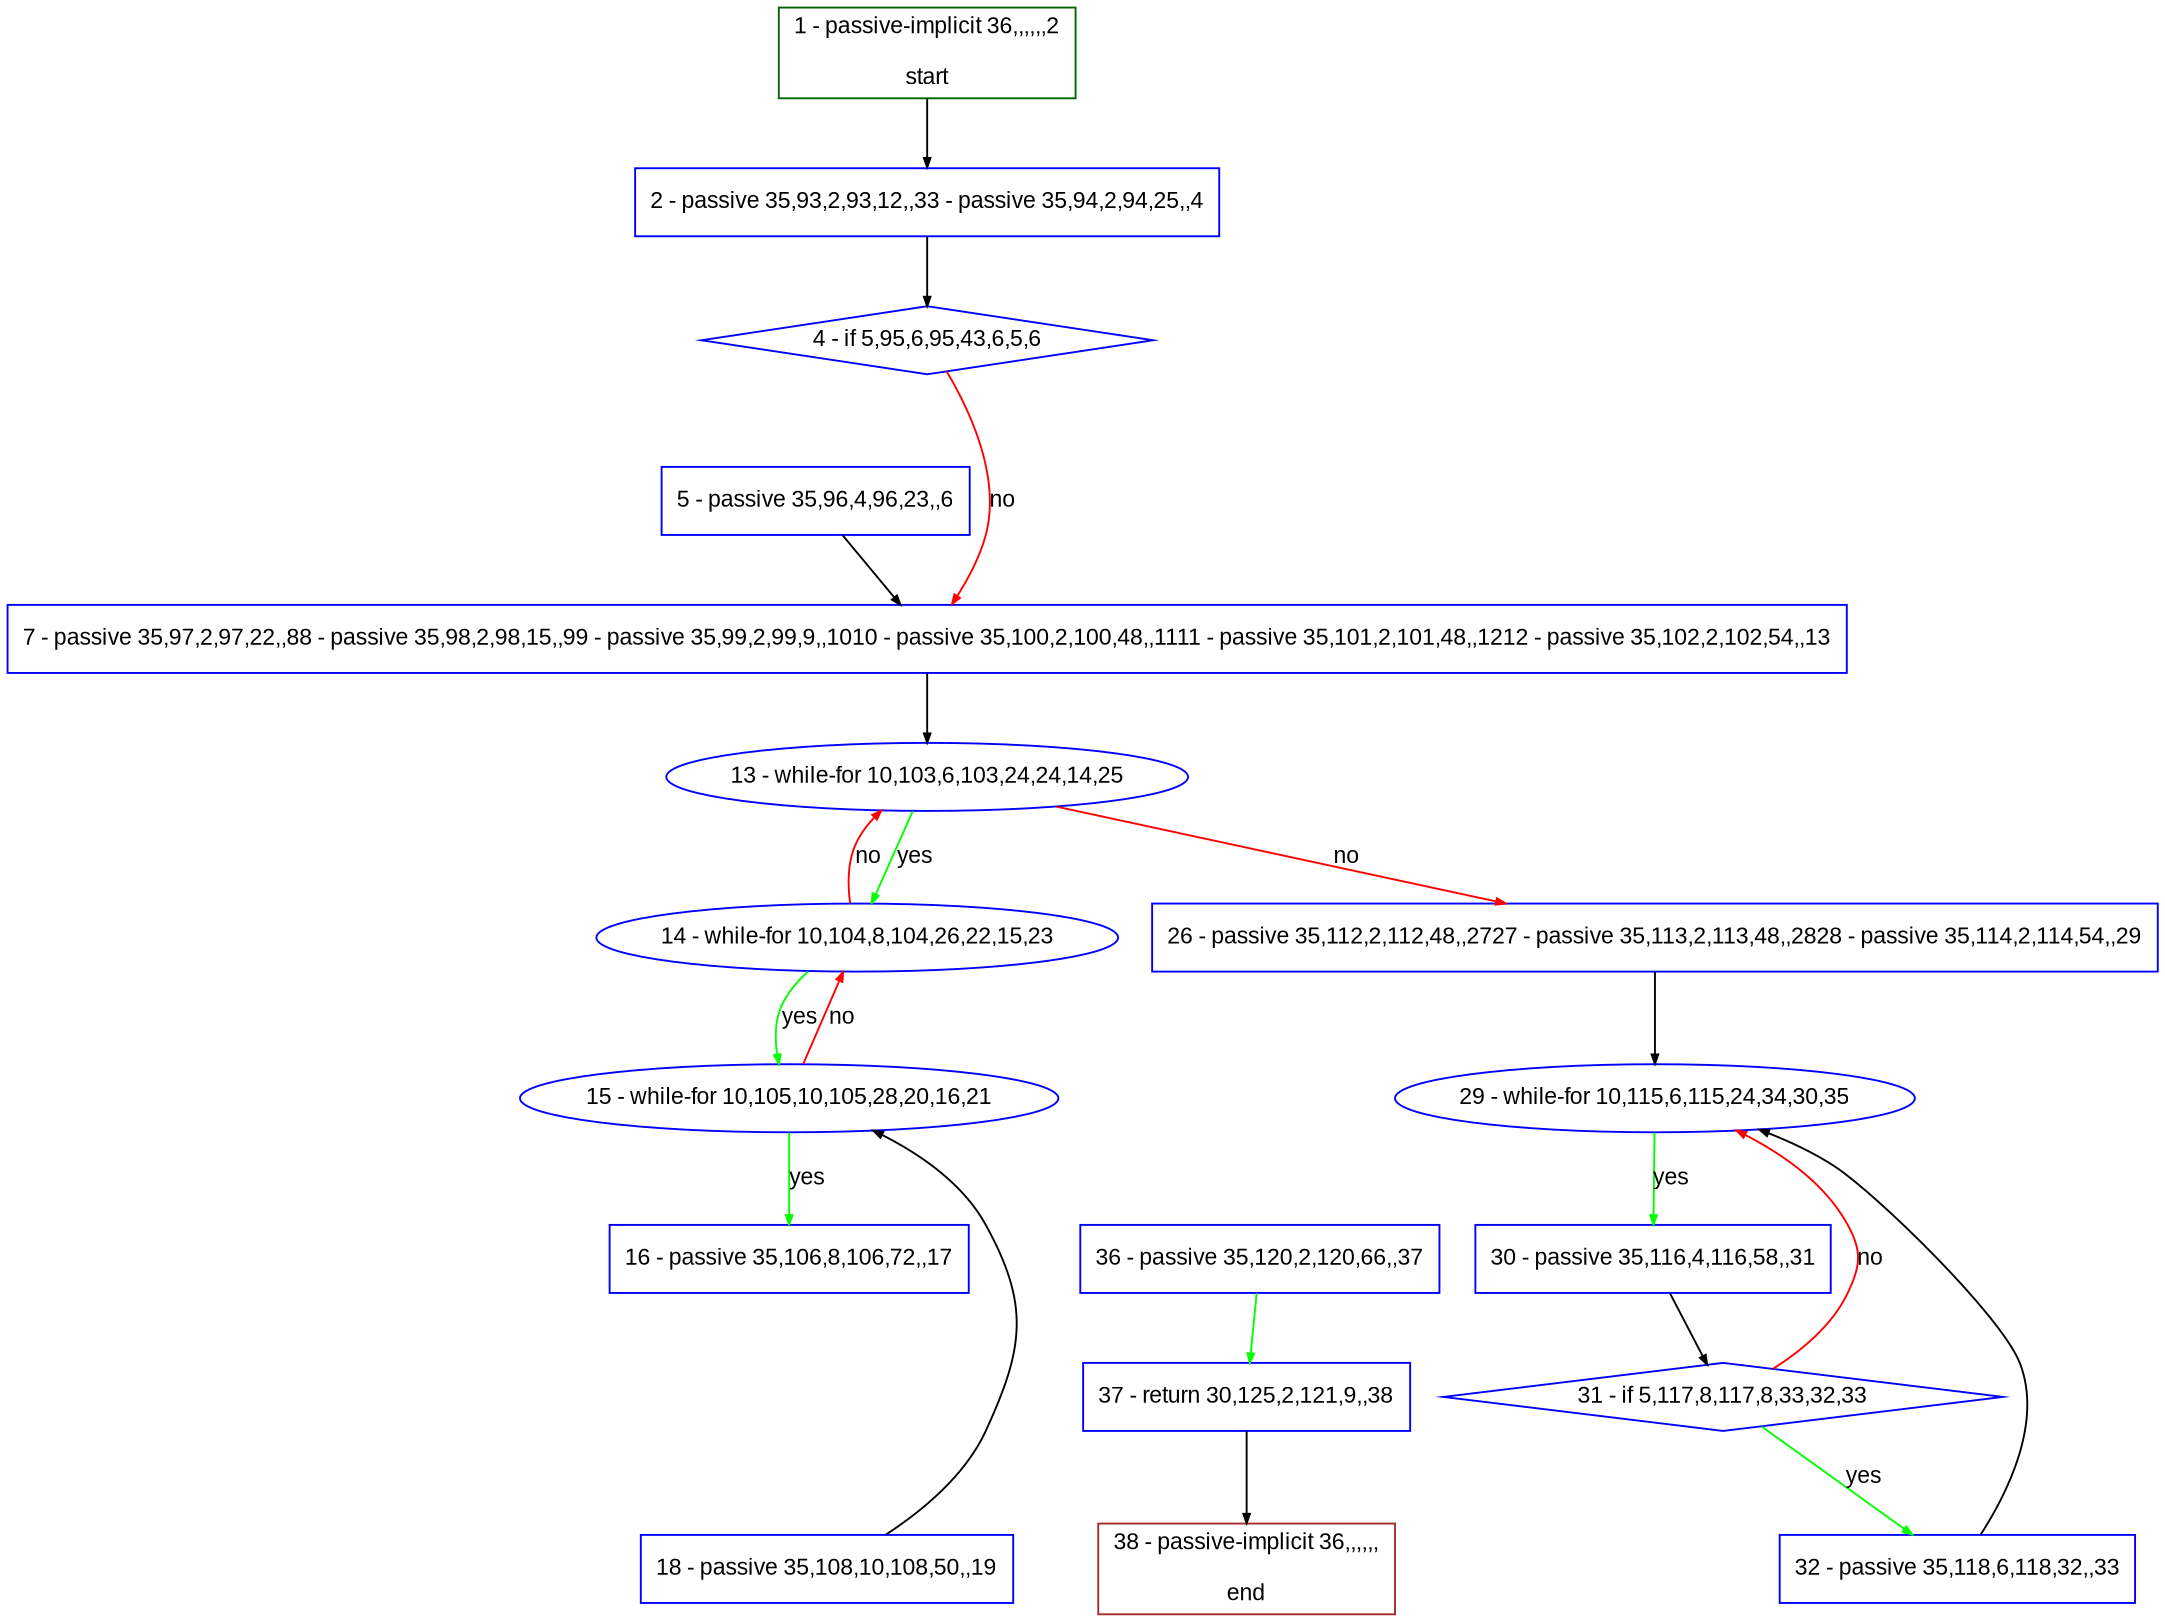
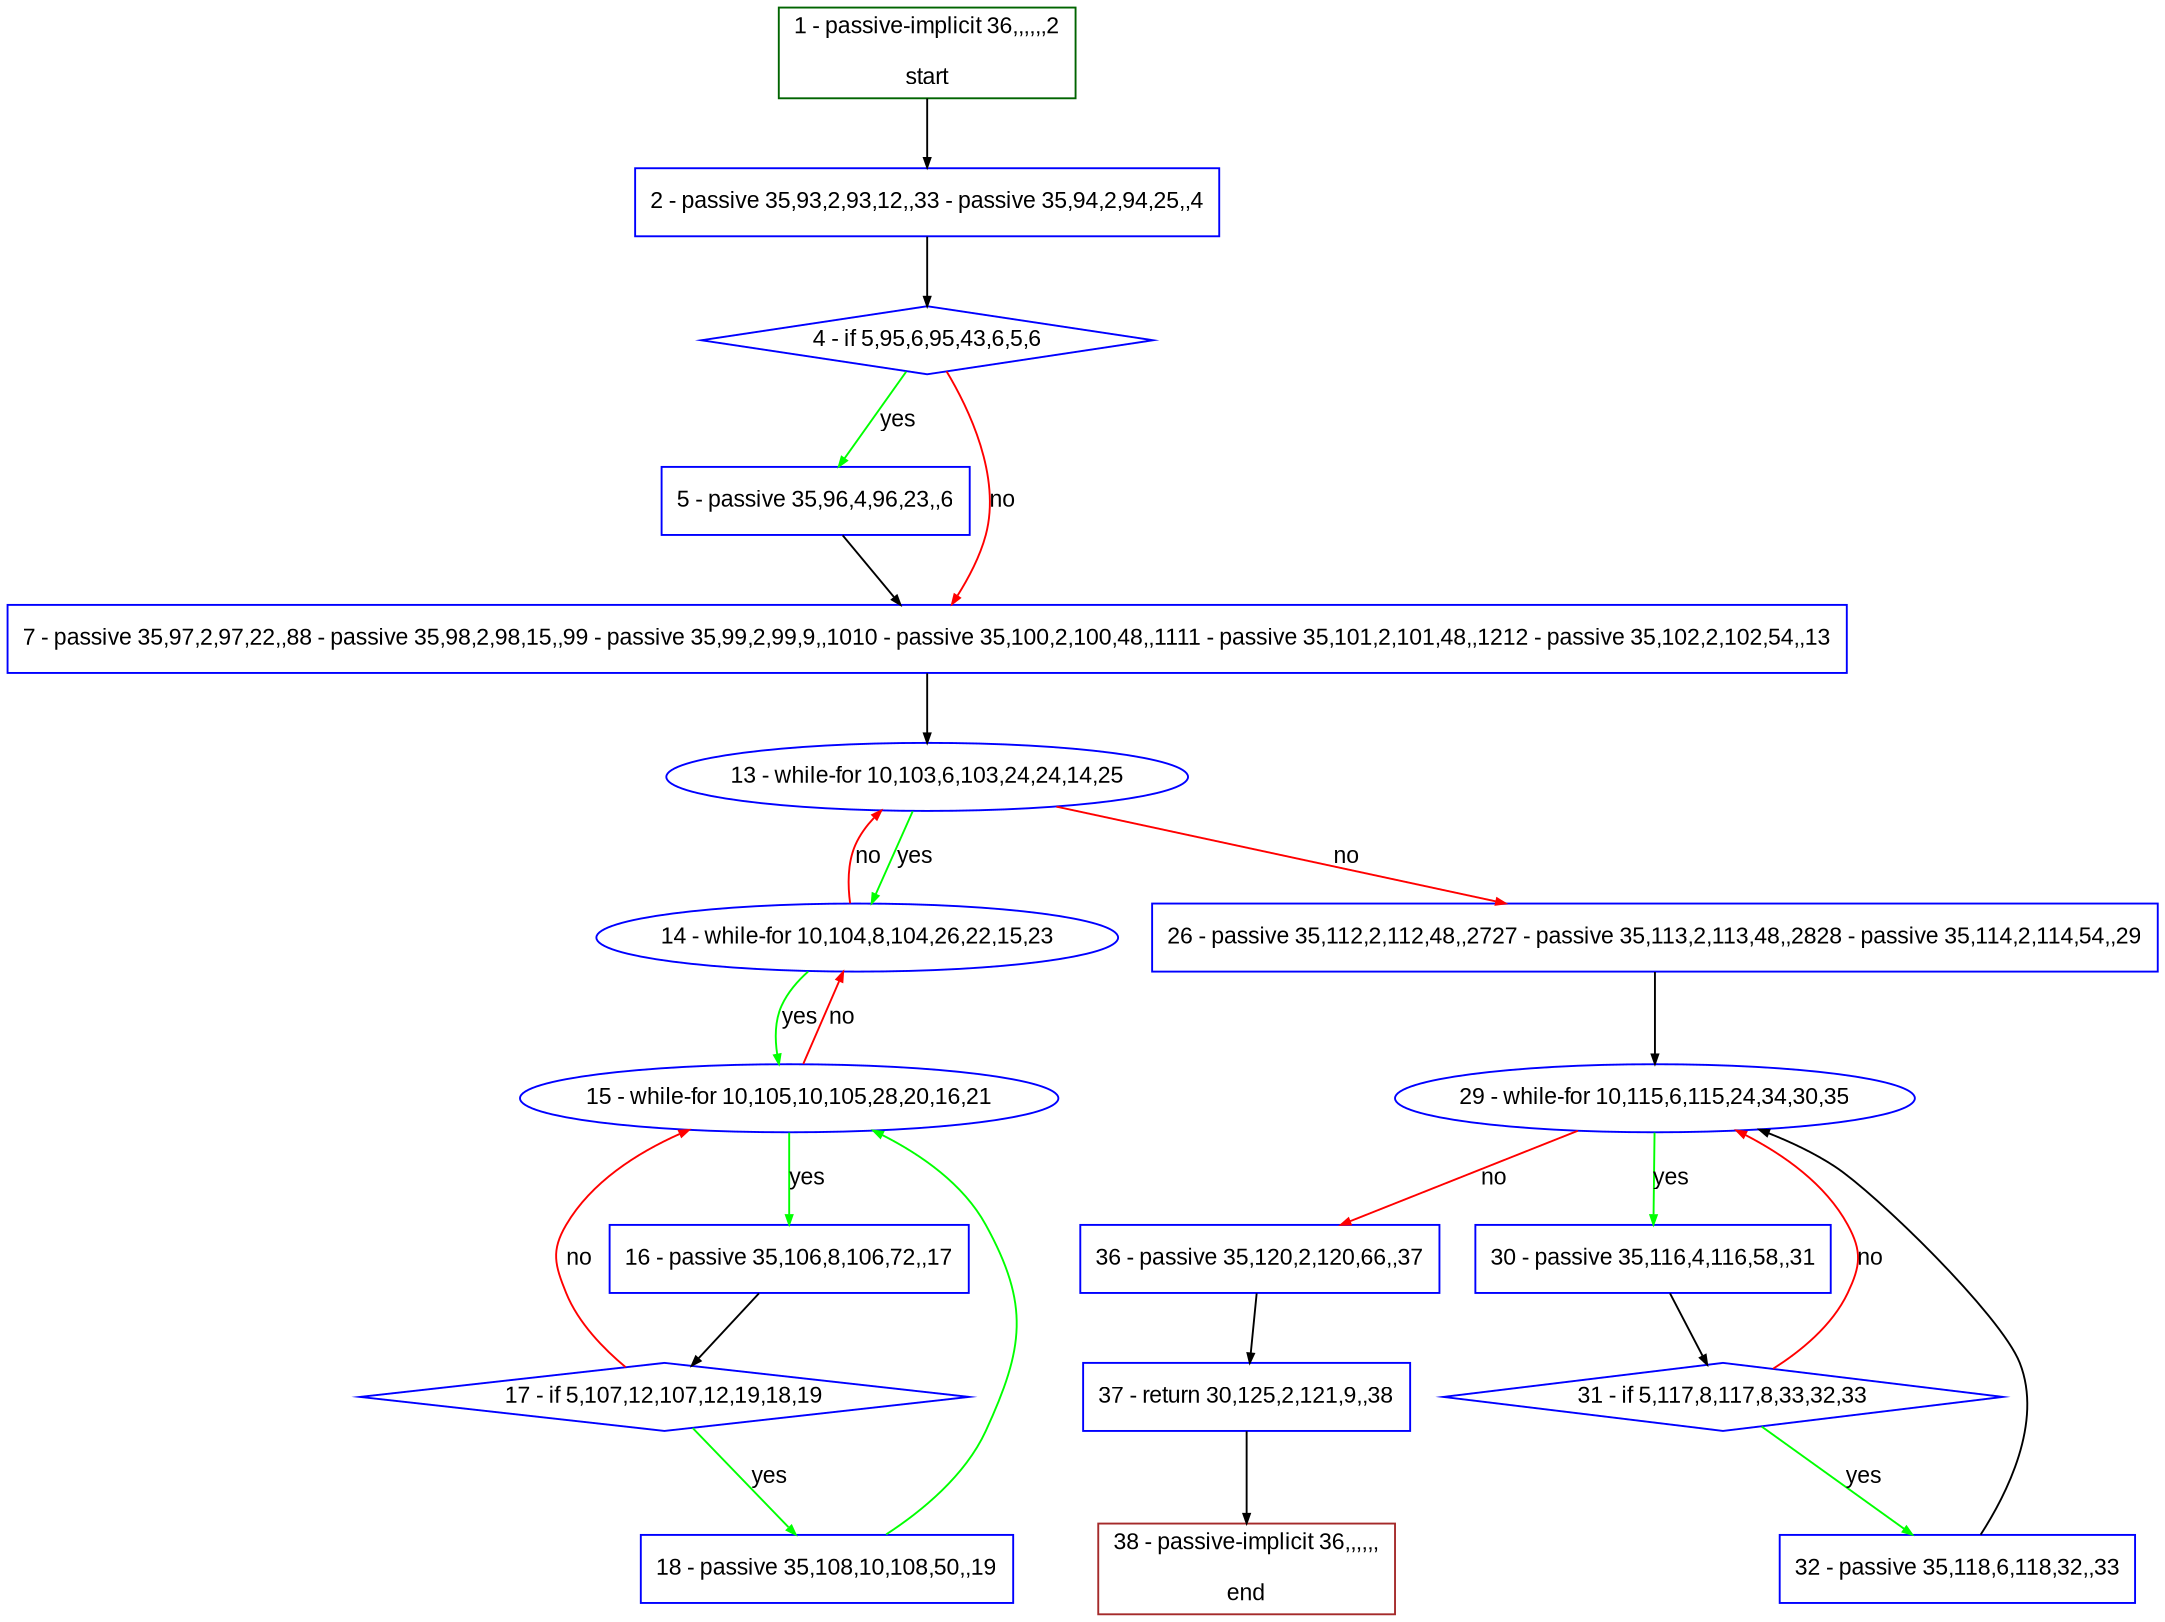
none -> (875, 415)
none -> (1464, 1176)
(1254, 1323) -> (1254, 1323)
(1016, 1331) -> (1016, 1331)
none -> (664, 1397)
